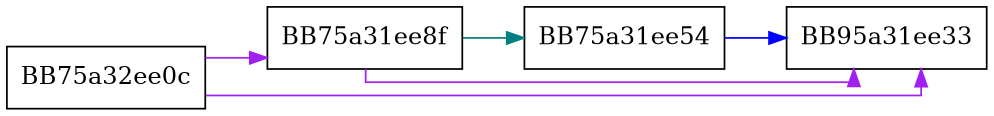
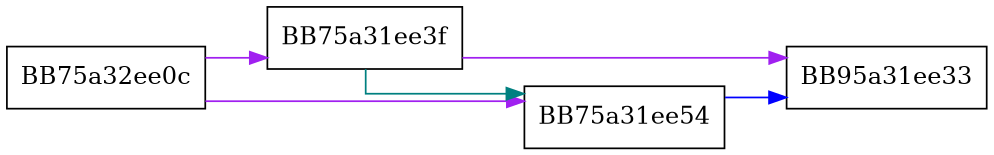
(365, 38) -> (365, 38)
(568, 95) -> (356, 101)
